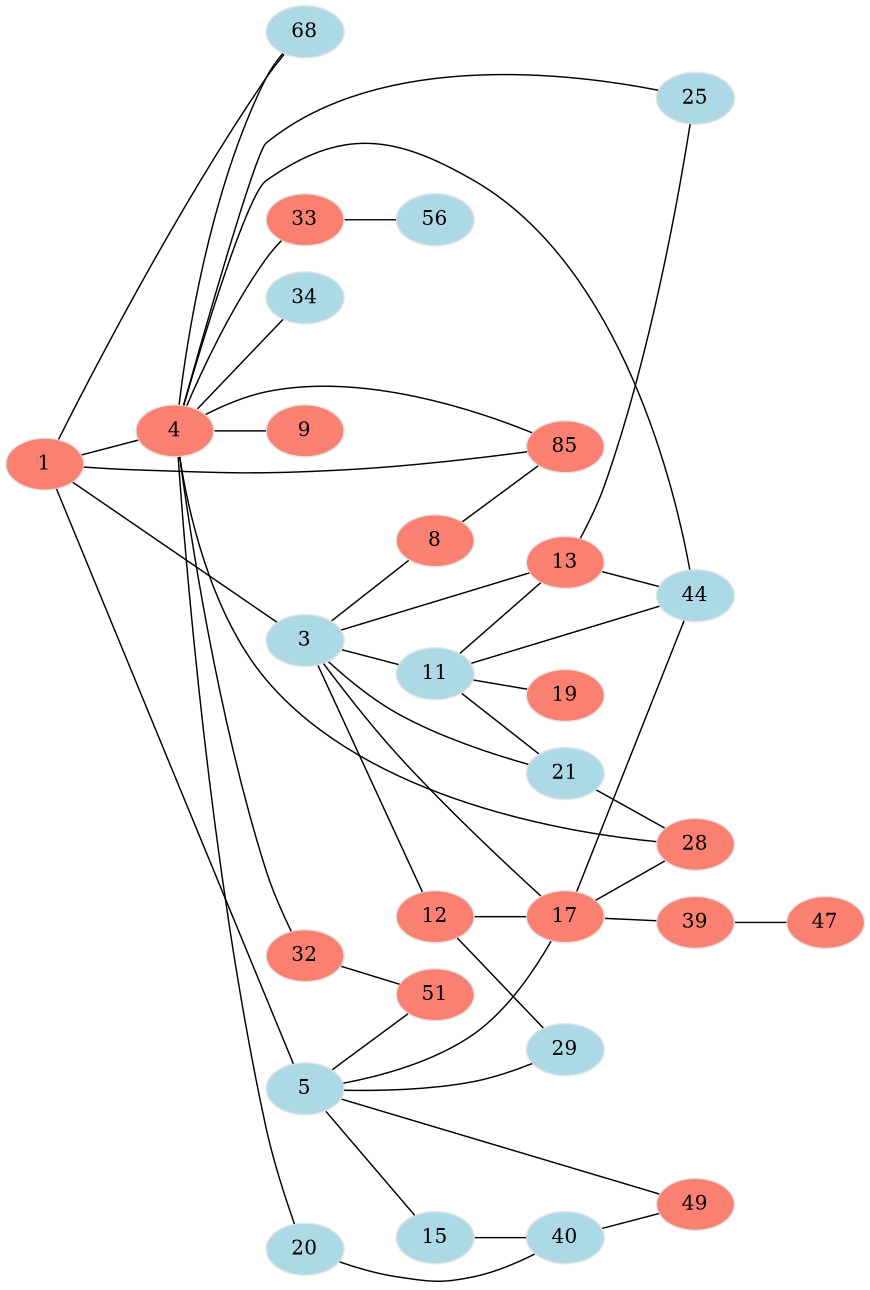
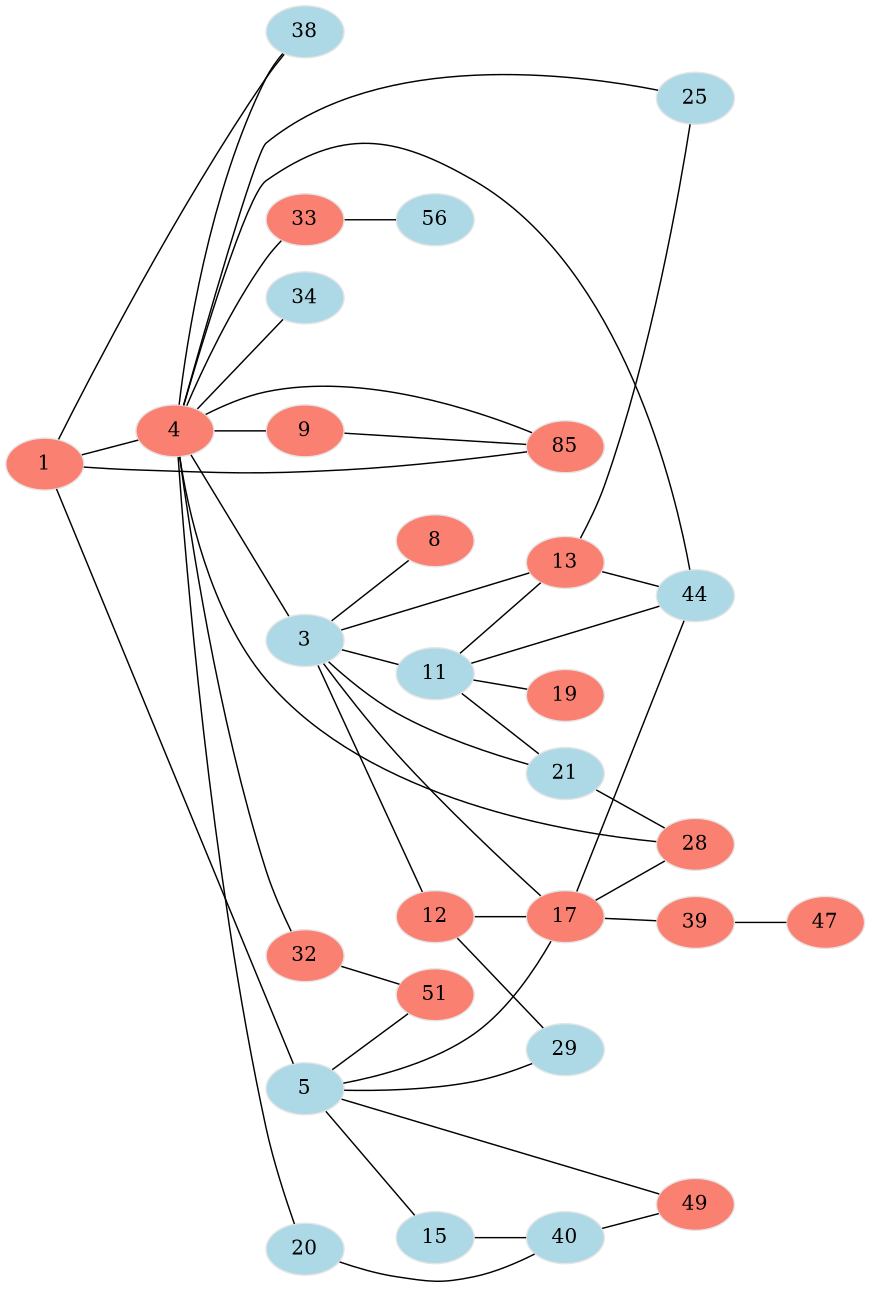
(305, 32) -> (305, 32)
(500, 494) -> (435, 439)
(175, 552) -> (240, 536)
